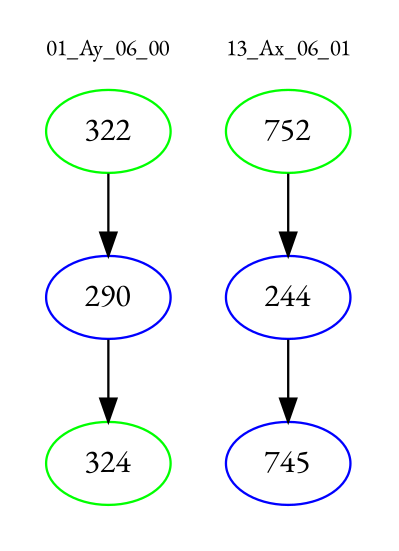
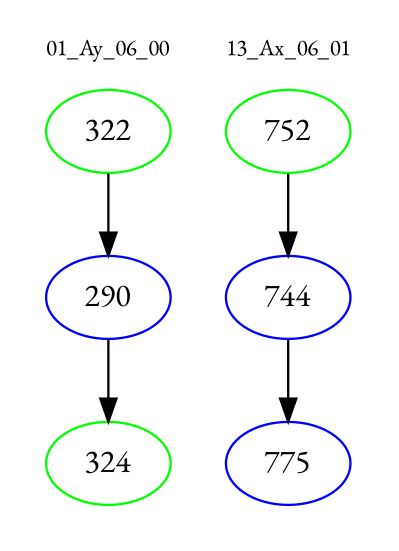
(288, 297) -> (288, 297)
(288, 463) -> (288, 463)
